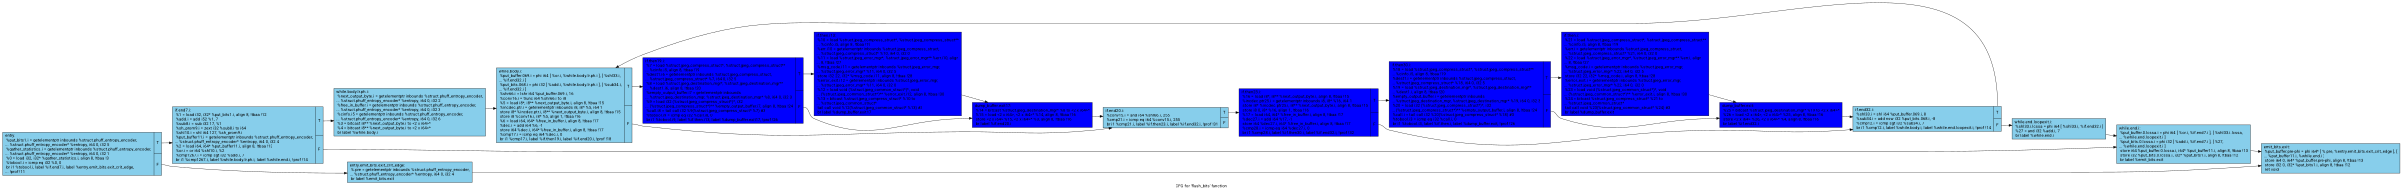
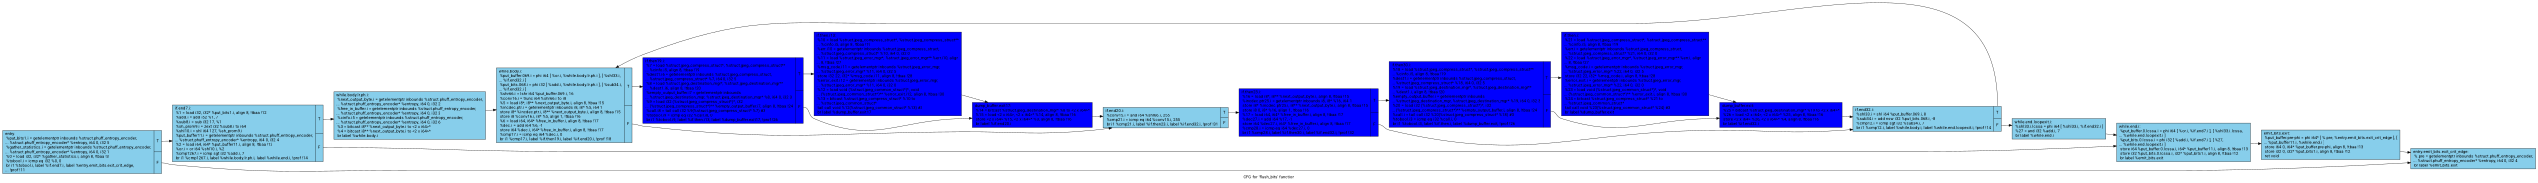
(1365, 172) -> (2404, 152)
